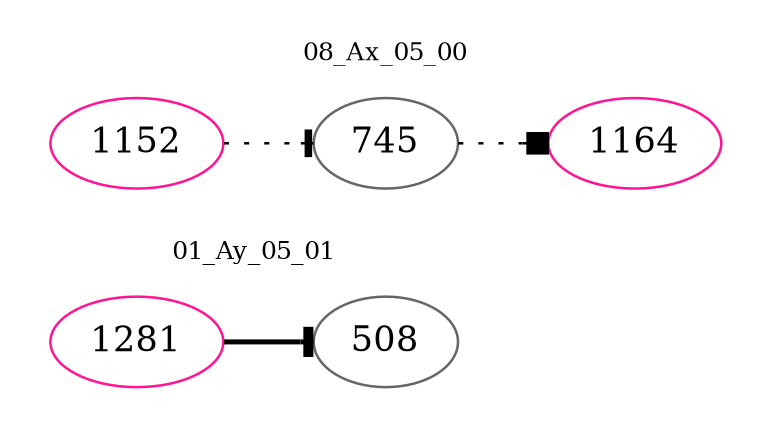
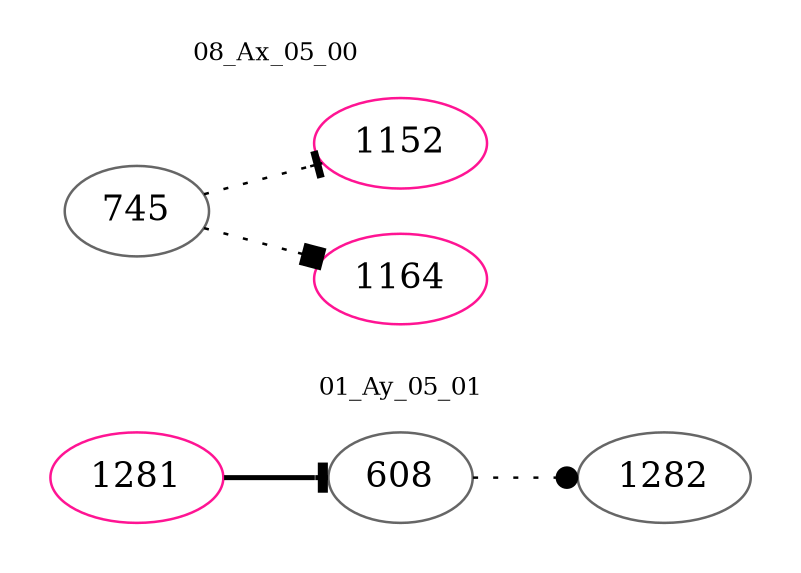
(262, 143) -> (257, 180)
(386, 342) -> (401, 478)
none -> (664, 478)
